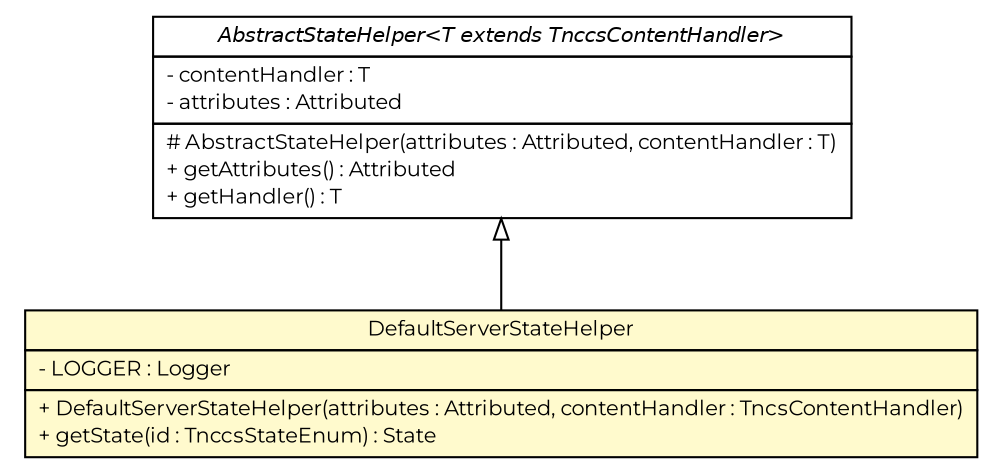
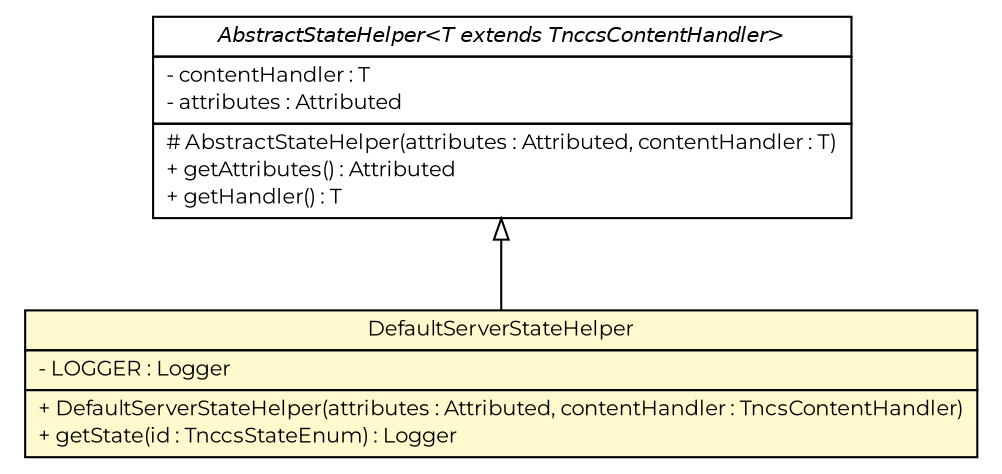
(238, 436) -> (249, 436)
